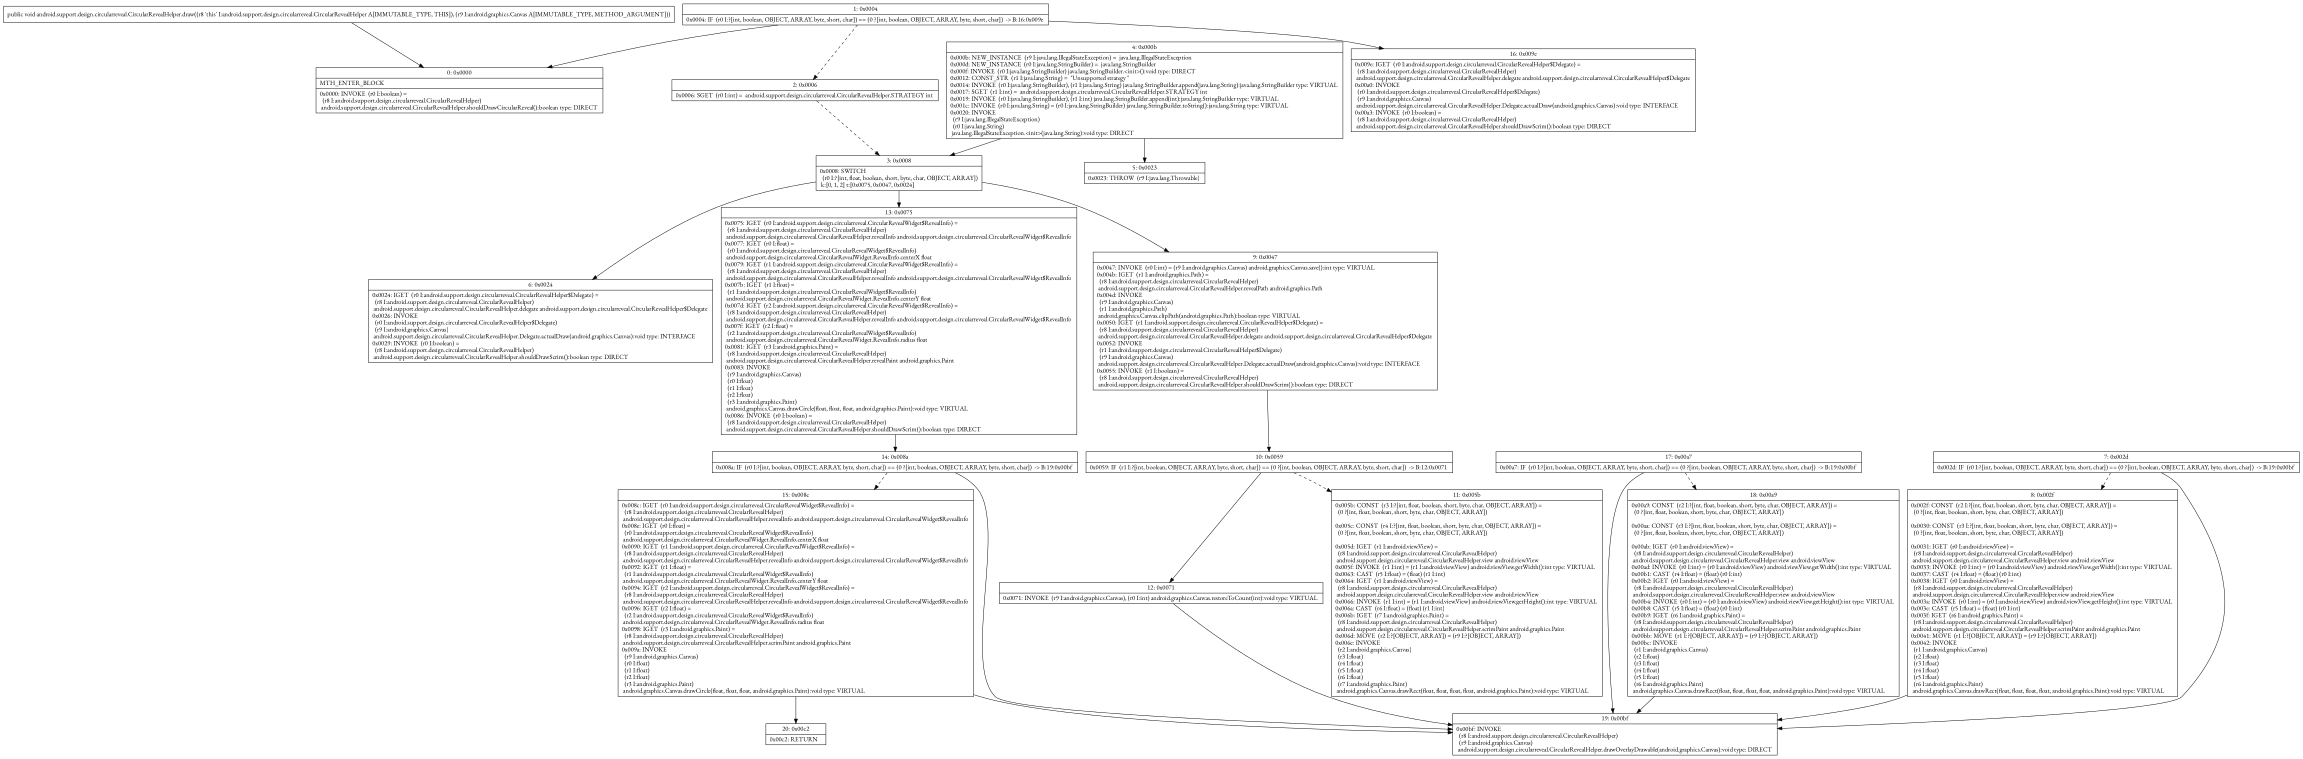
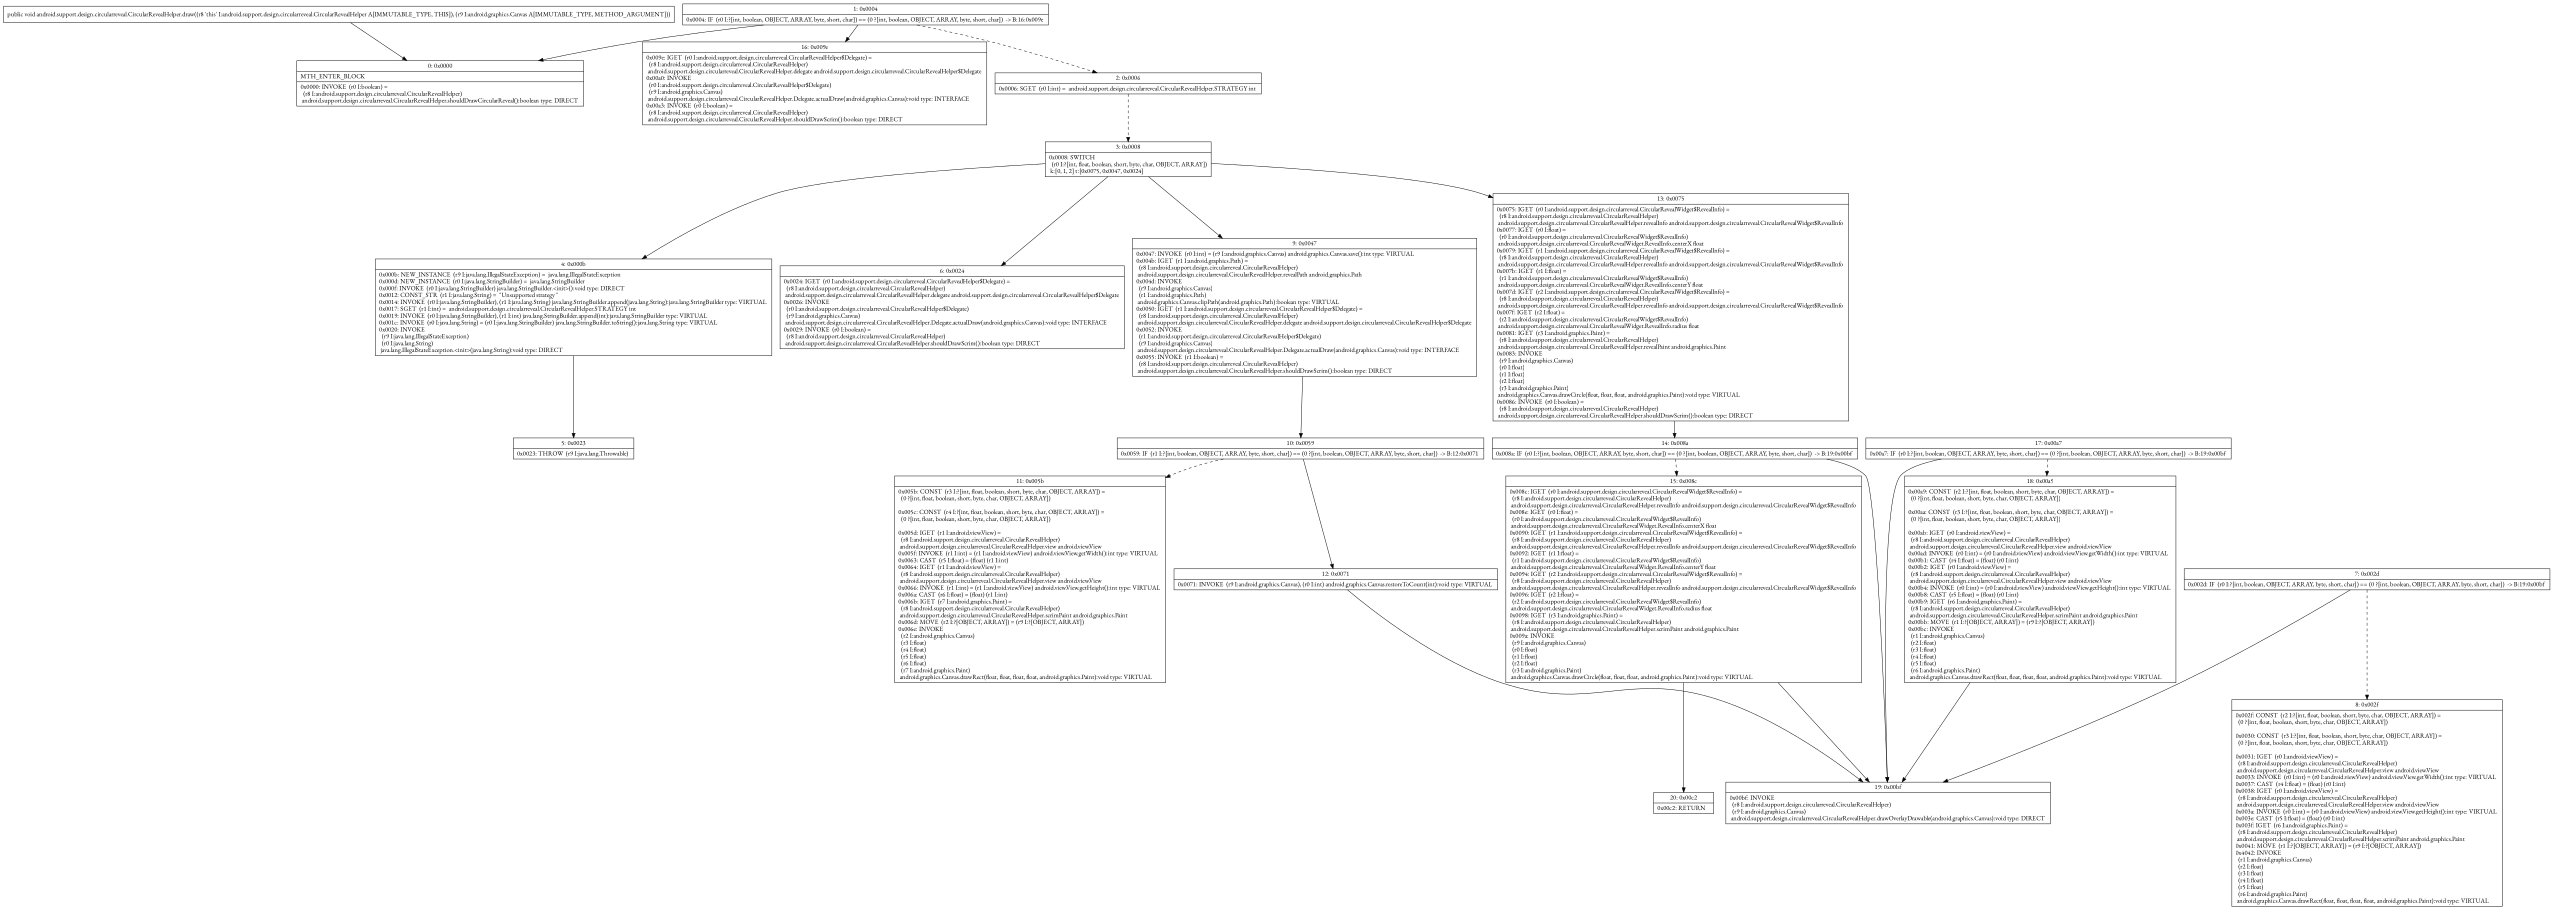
(978, 146) -> (838, 181)
(1935, 643) -> (2260, 853)
(1845, 711) -> none
